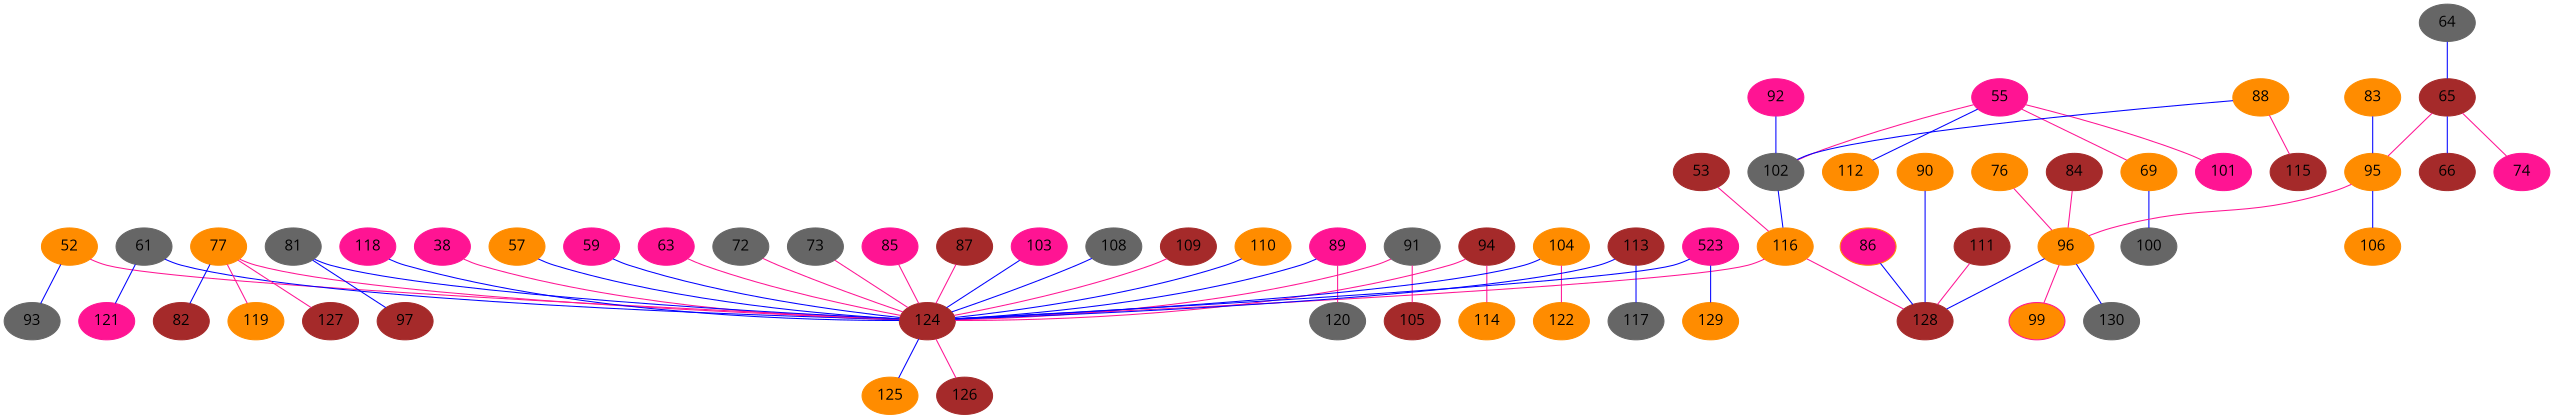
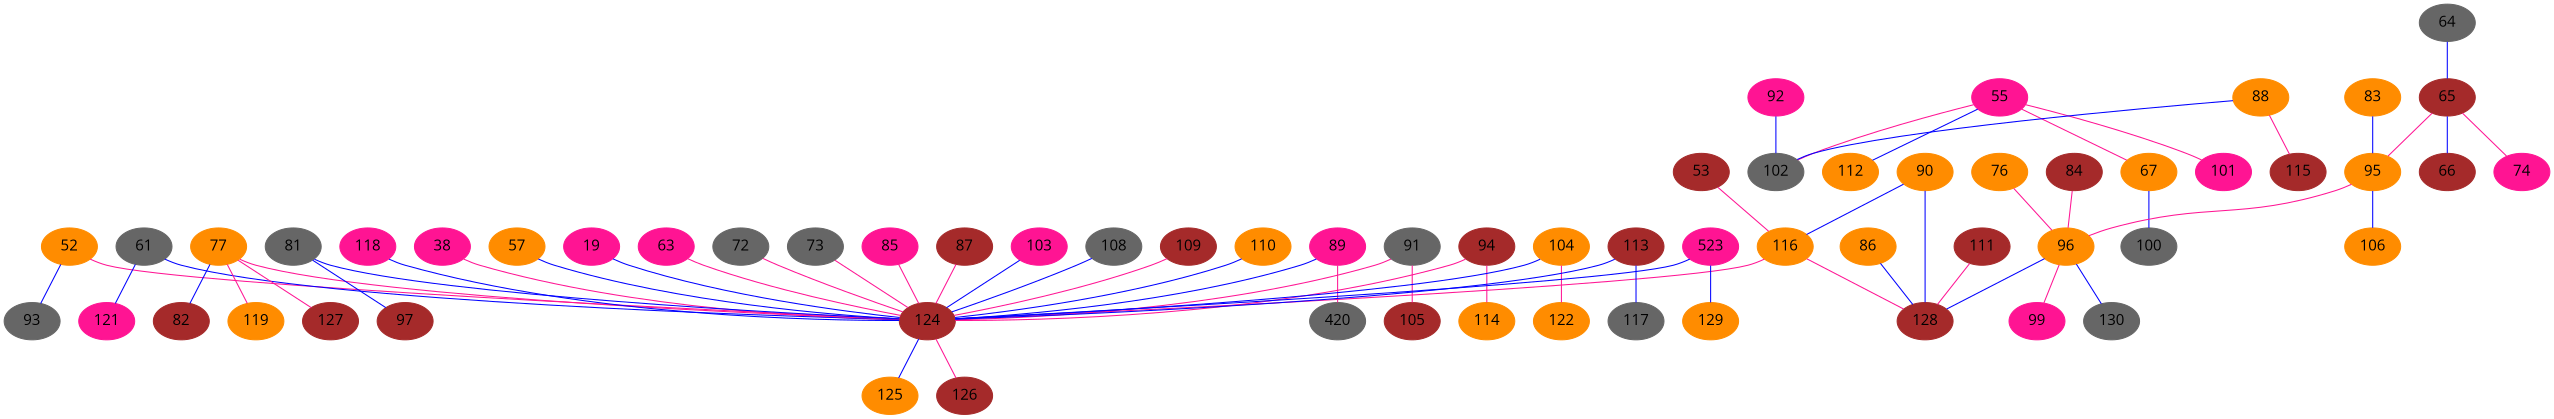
(2149, 172) -> (2149, 172)
(1781, 209) -> (1855, 209)
(592, 247) -> (592, 247)
(1868, 247) -> (1868, 247)
(1338, 321) -> (1338, 321)
(2037, 321) -> (2037, 321)
